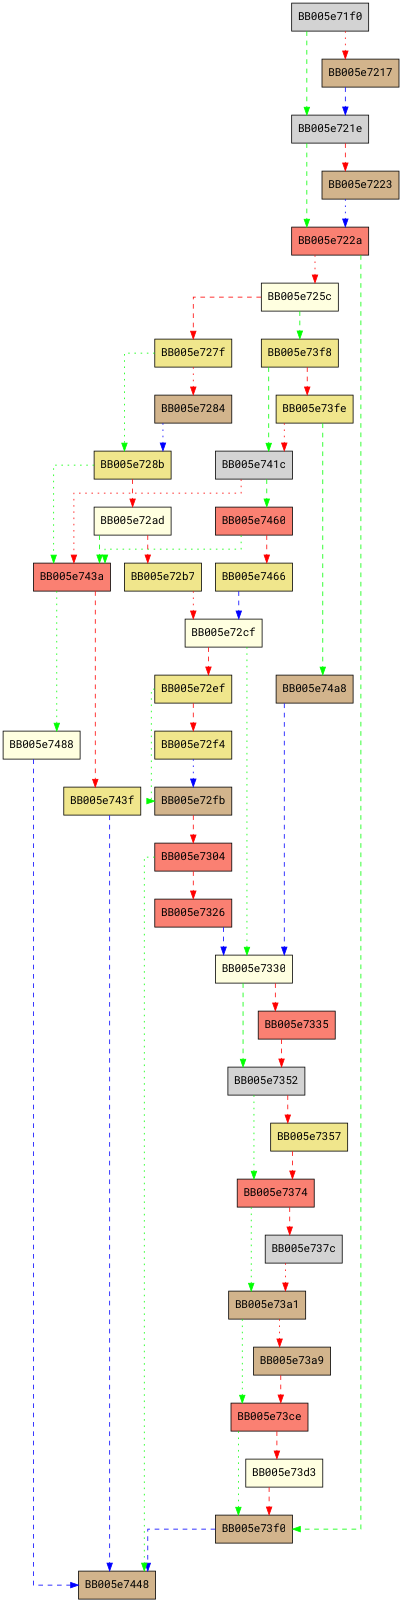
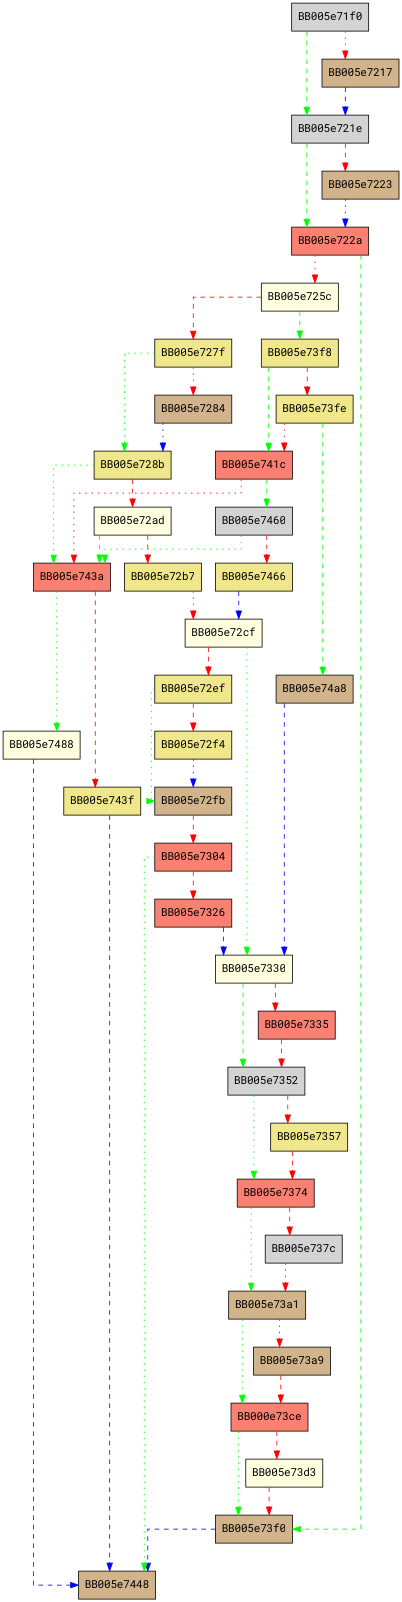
(254, 465) -> (254, 465)
(254, 521) -> (254, 521)
(270, 1417) -> (270, 1417)
